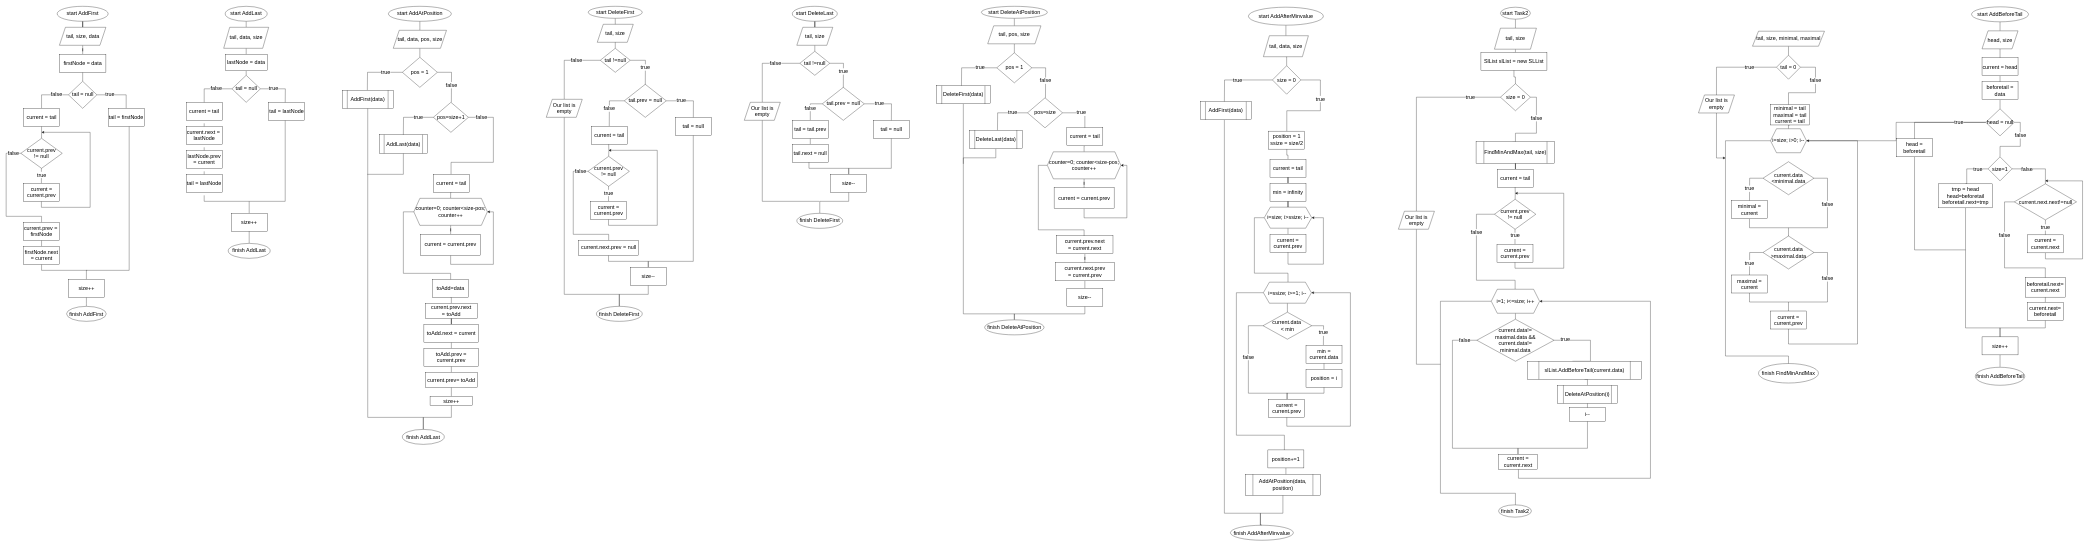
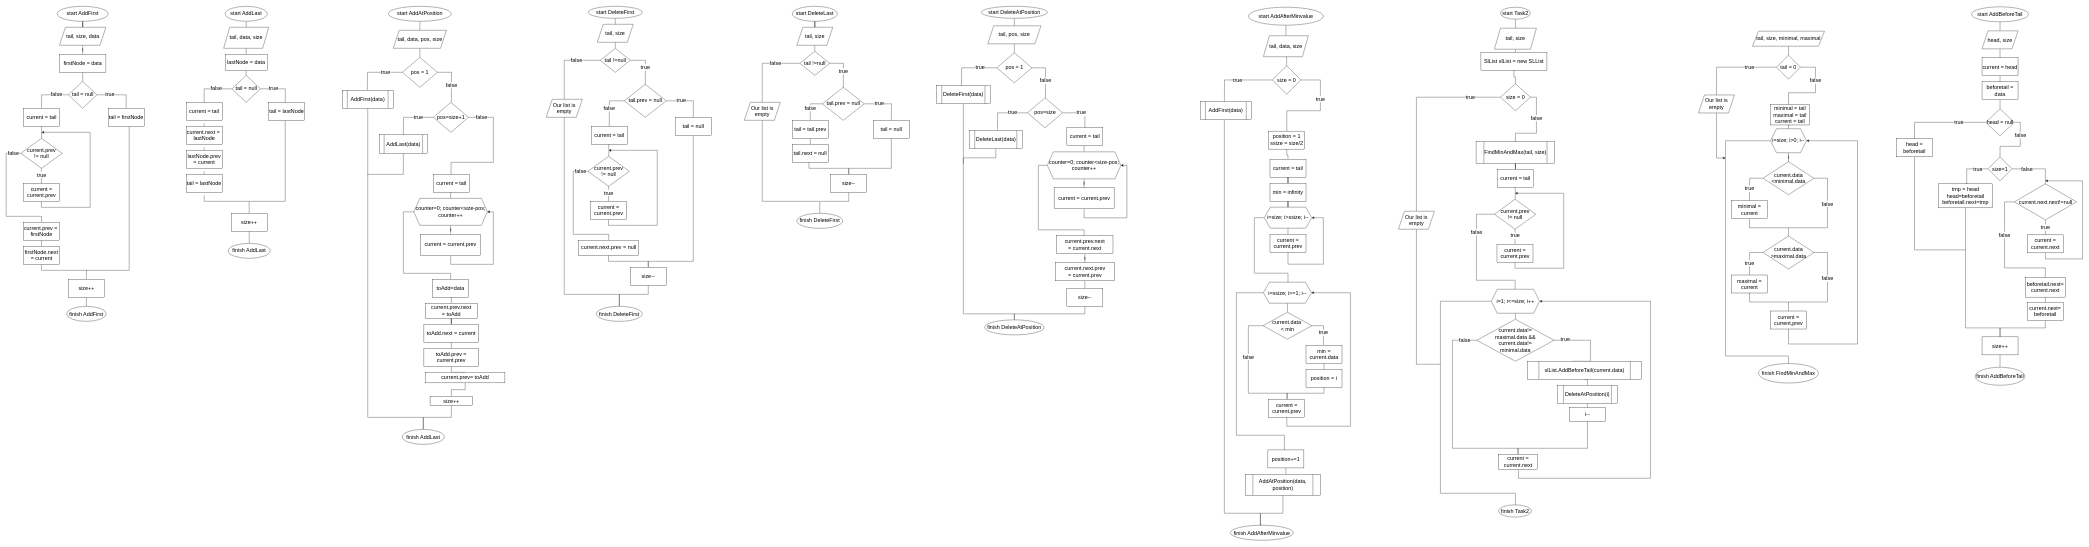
(1894, 141) -> (1788, 159)
(451, 380) -> (465, 377)
